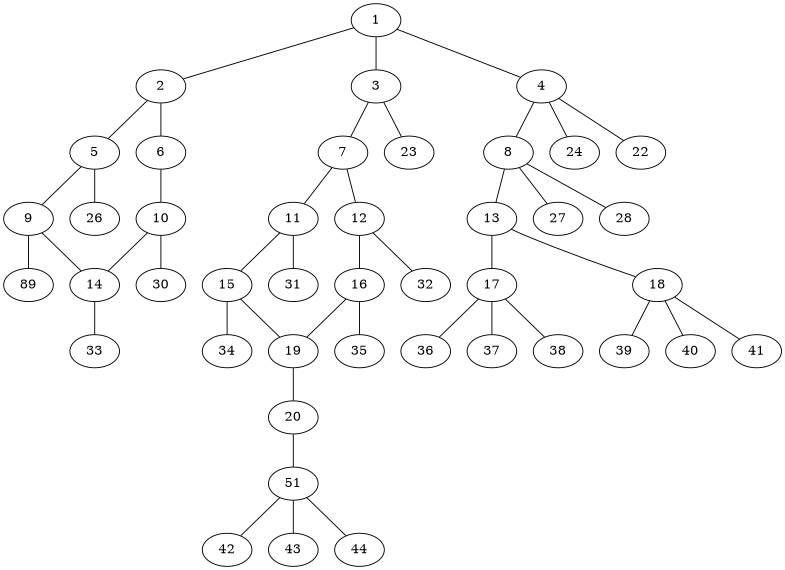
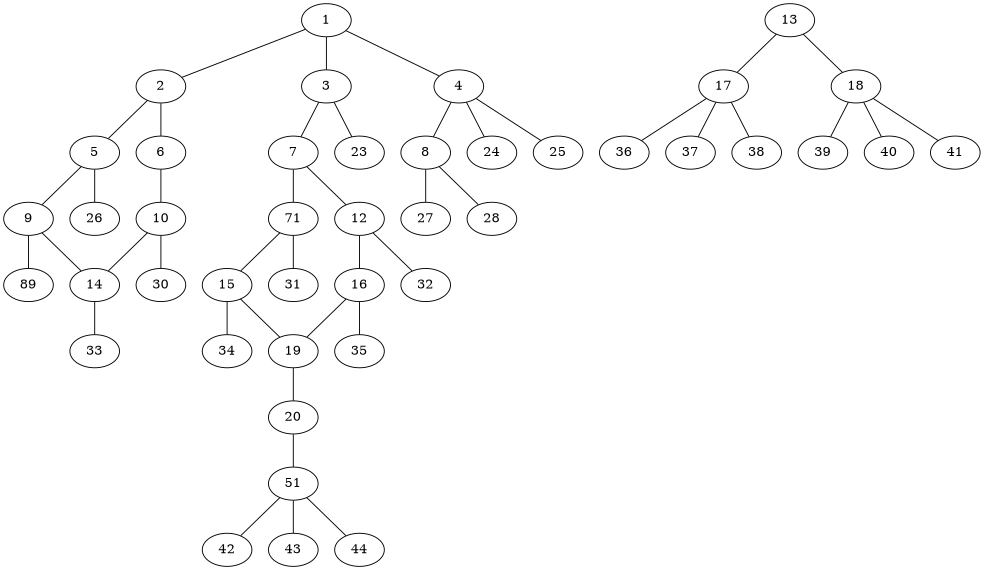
(641, 153) -> (558, 153)
(500, 186) -> none
(293, 219) -> (293, 219)
